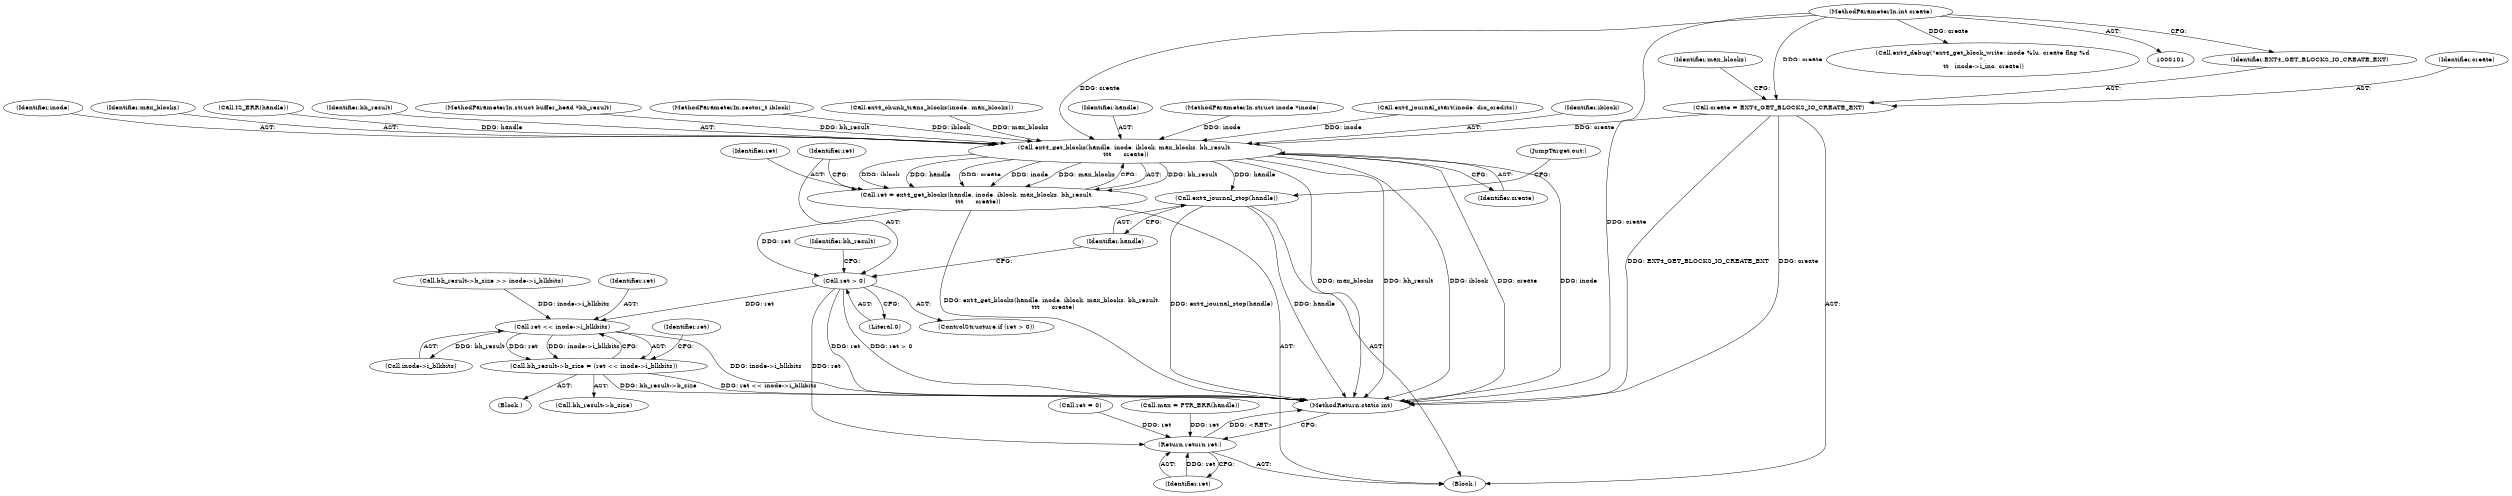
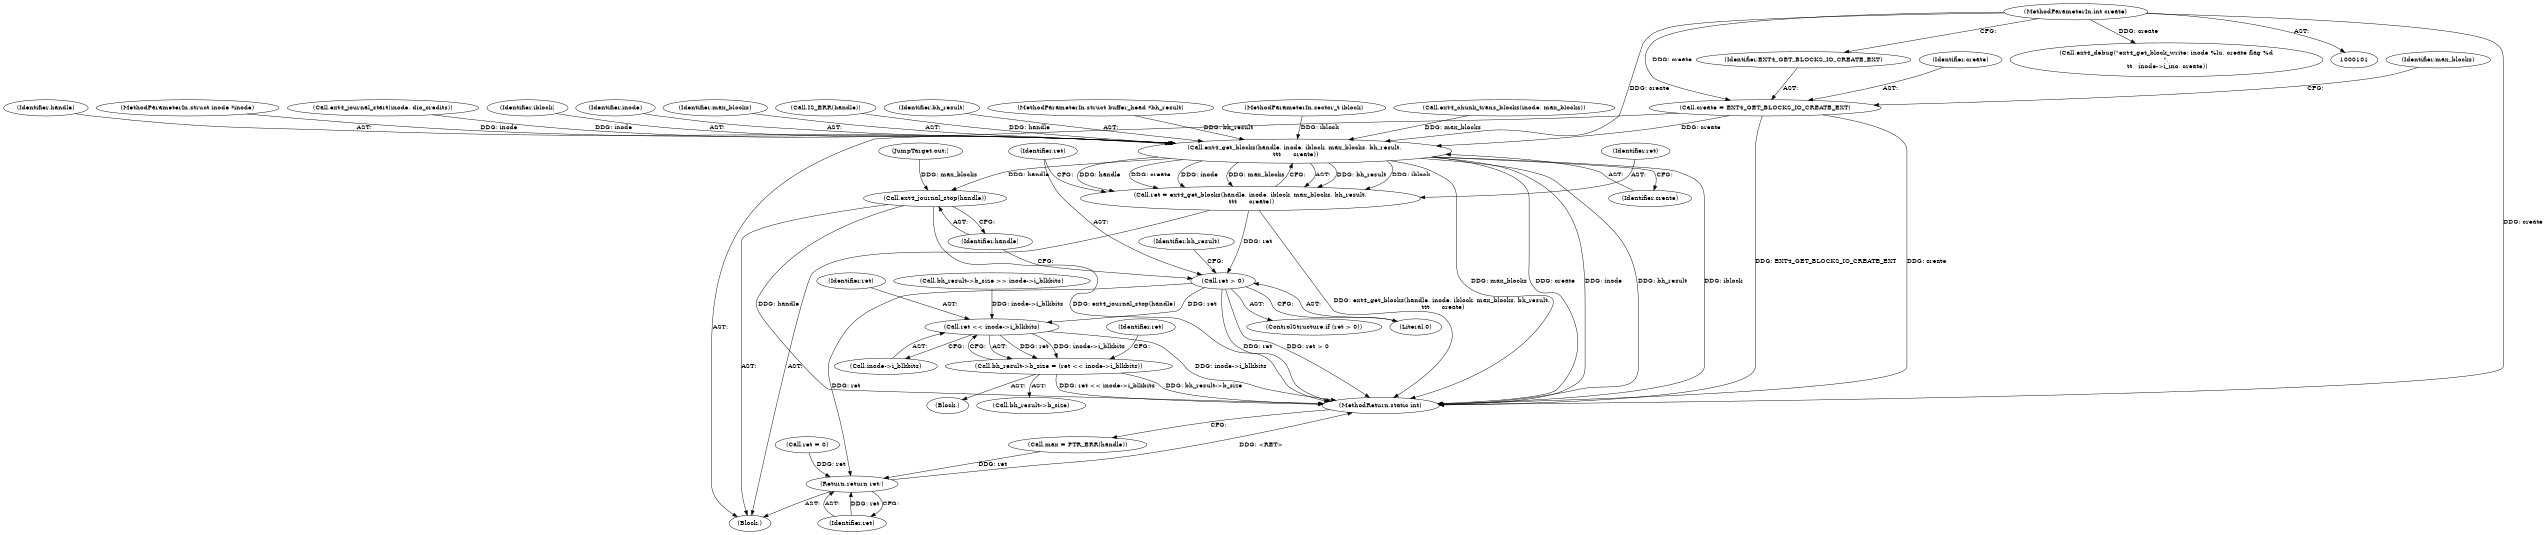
(1543, 175) -> (949, 175)
(480, 347) -> (957, 347)
(1276, 428) -> (1223, 420)
